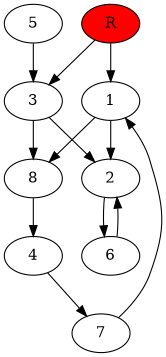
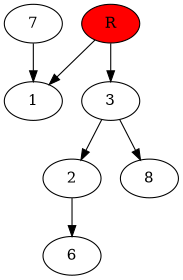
(33, 24) -> none
(111, 134) -> none
(77, 135) -> none
(118, 222) -> none
(33, 256) -> none
